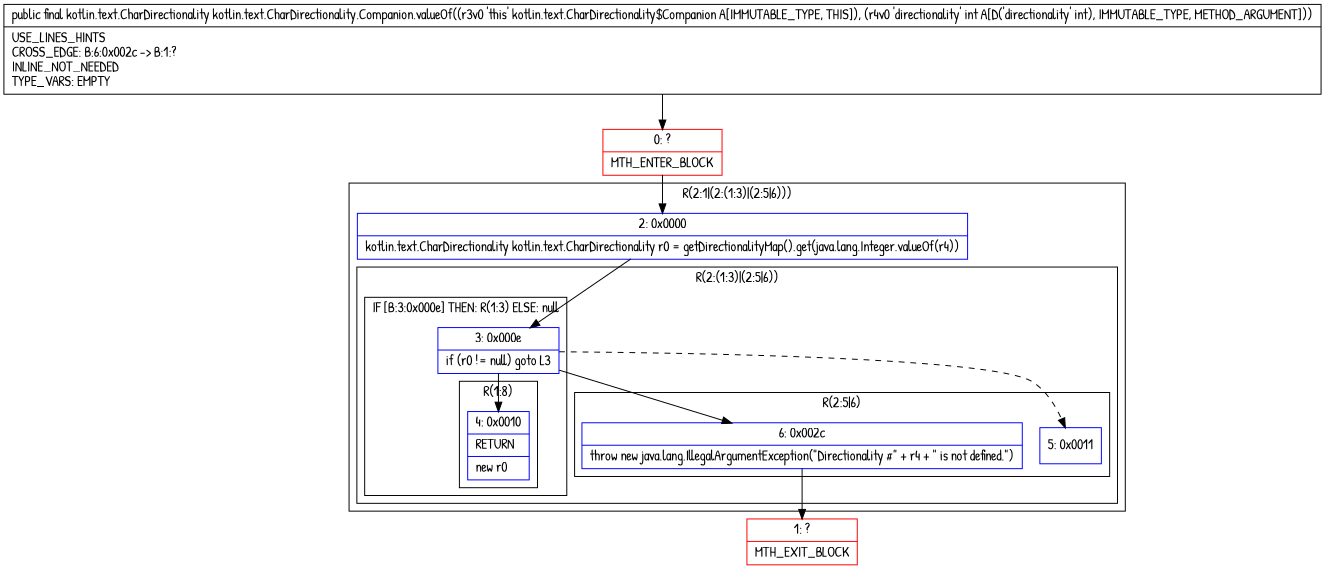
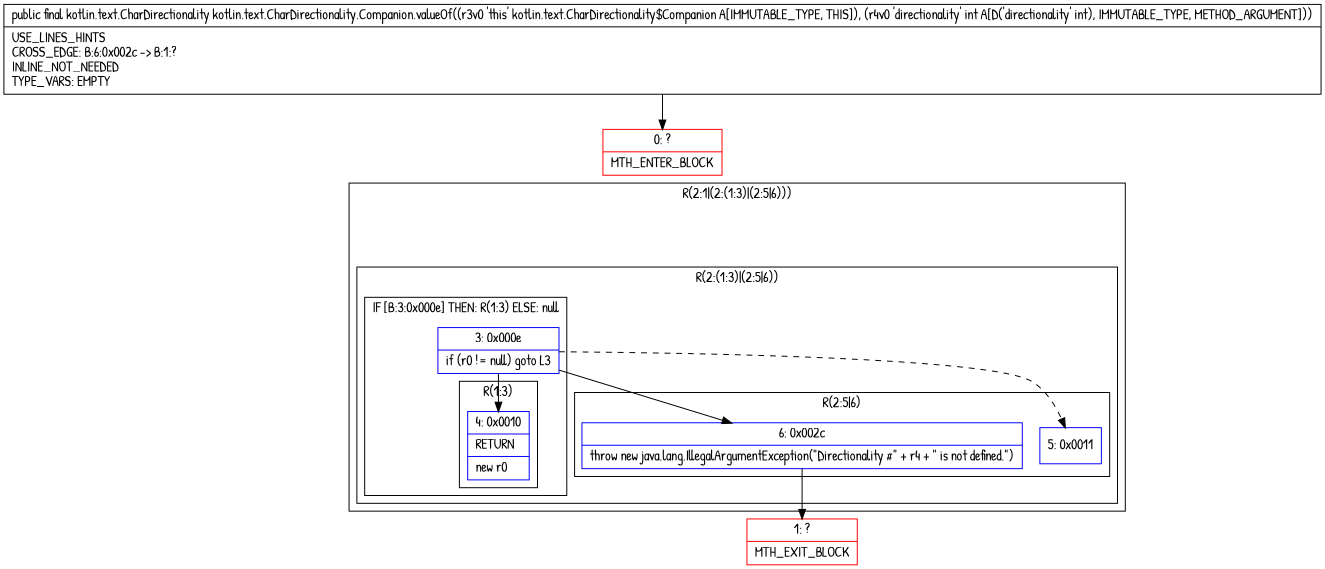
(662, 236) -> none
(498, 393) -> (498, 393)
